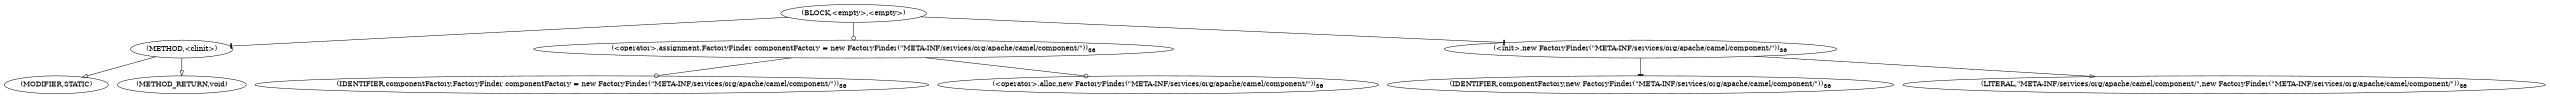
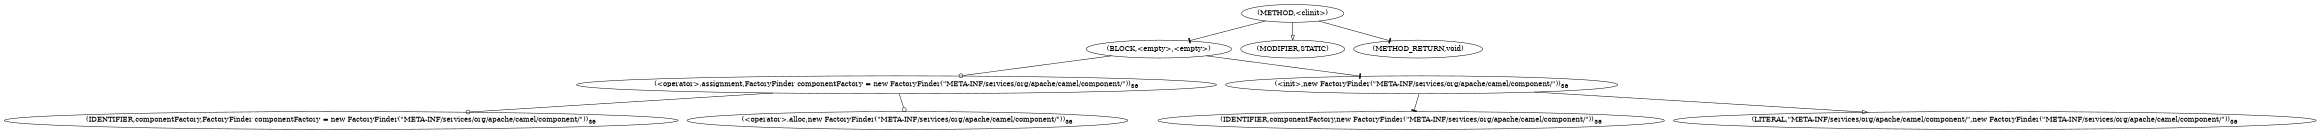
(510, 32) -> (1228, 31)
(182, 65) -> (1354, 31)
